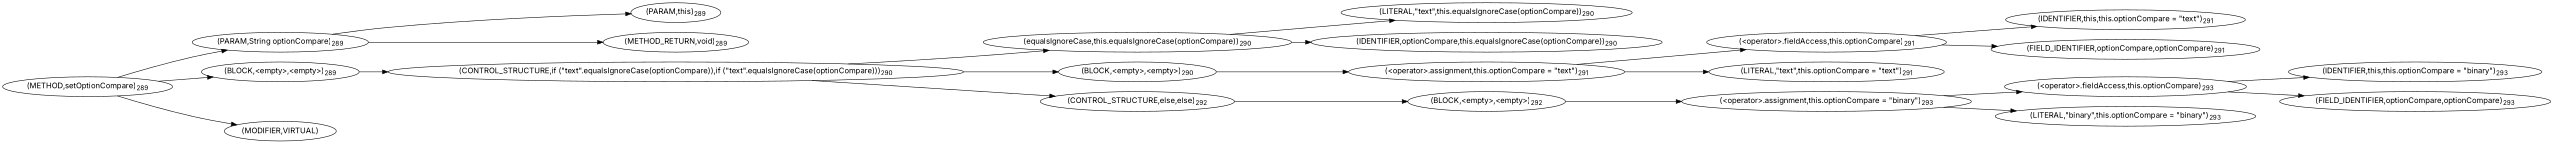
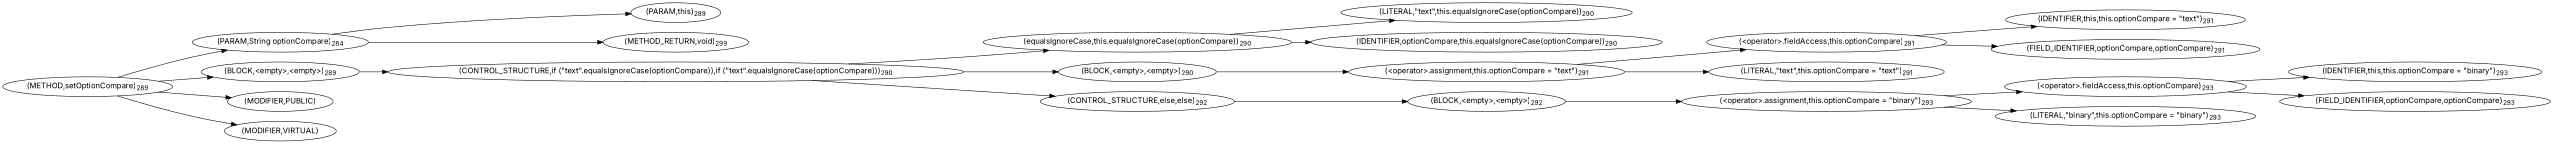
(338, 41) -> (338, 41)
(721, 41) -> (721, 41)
none -> (280, 101)
